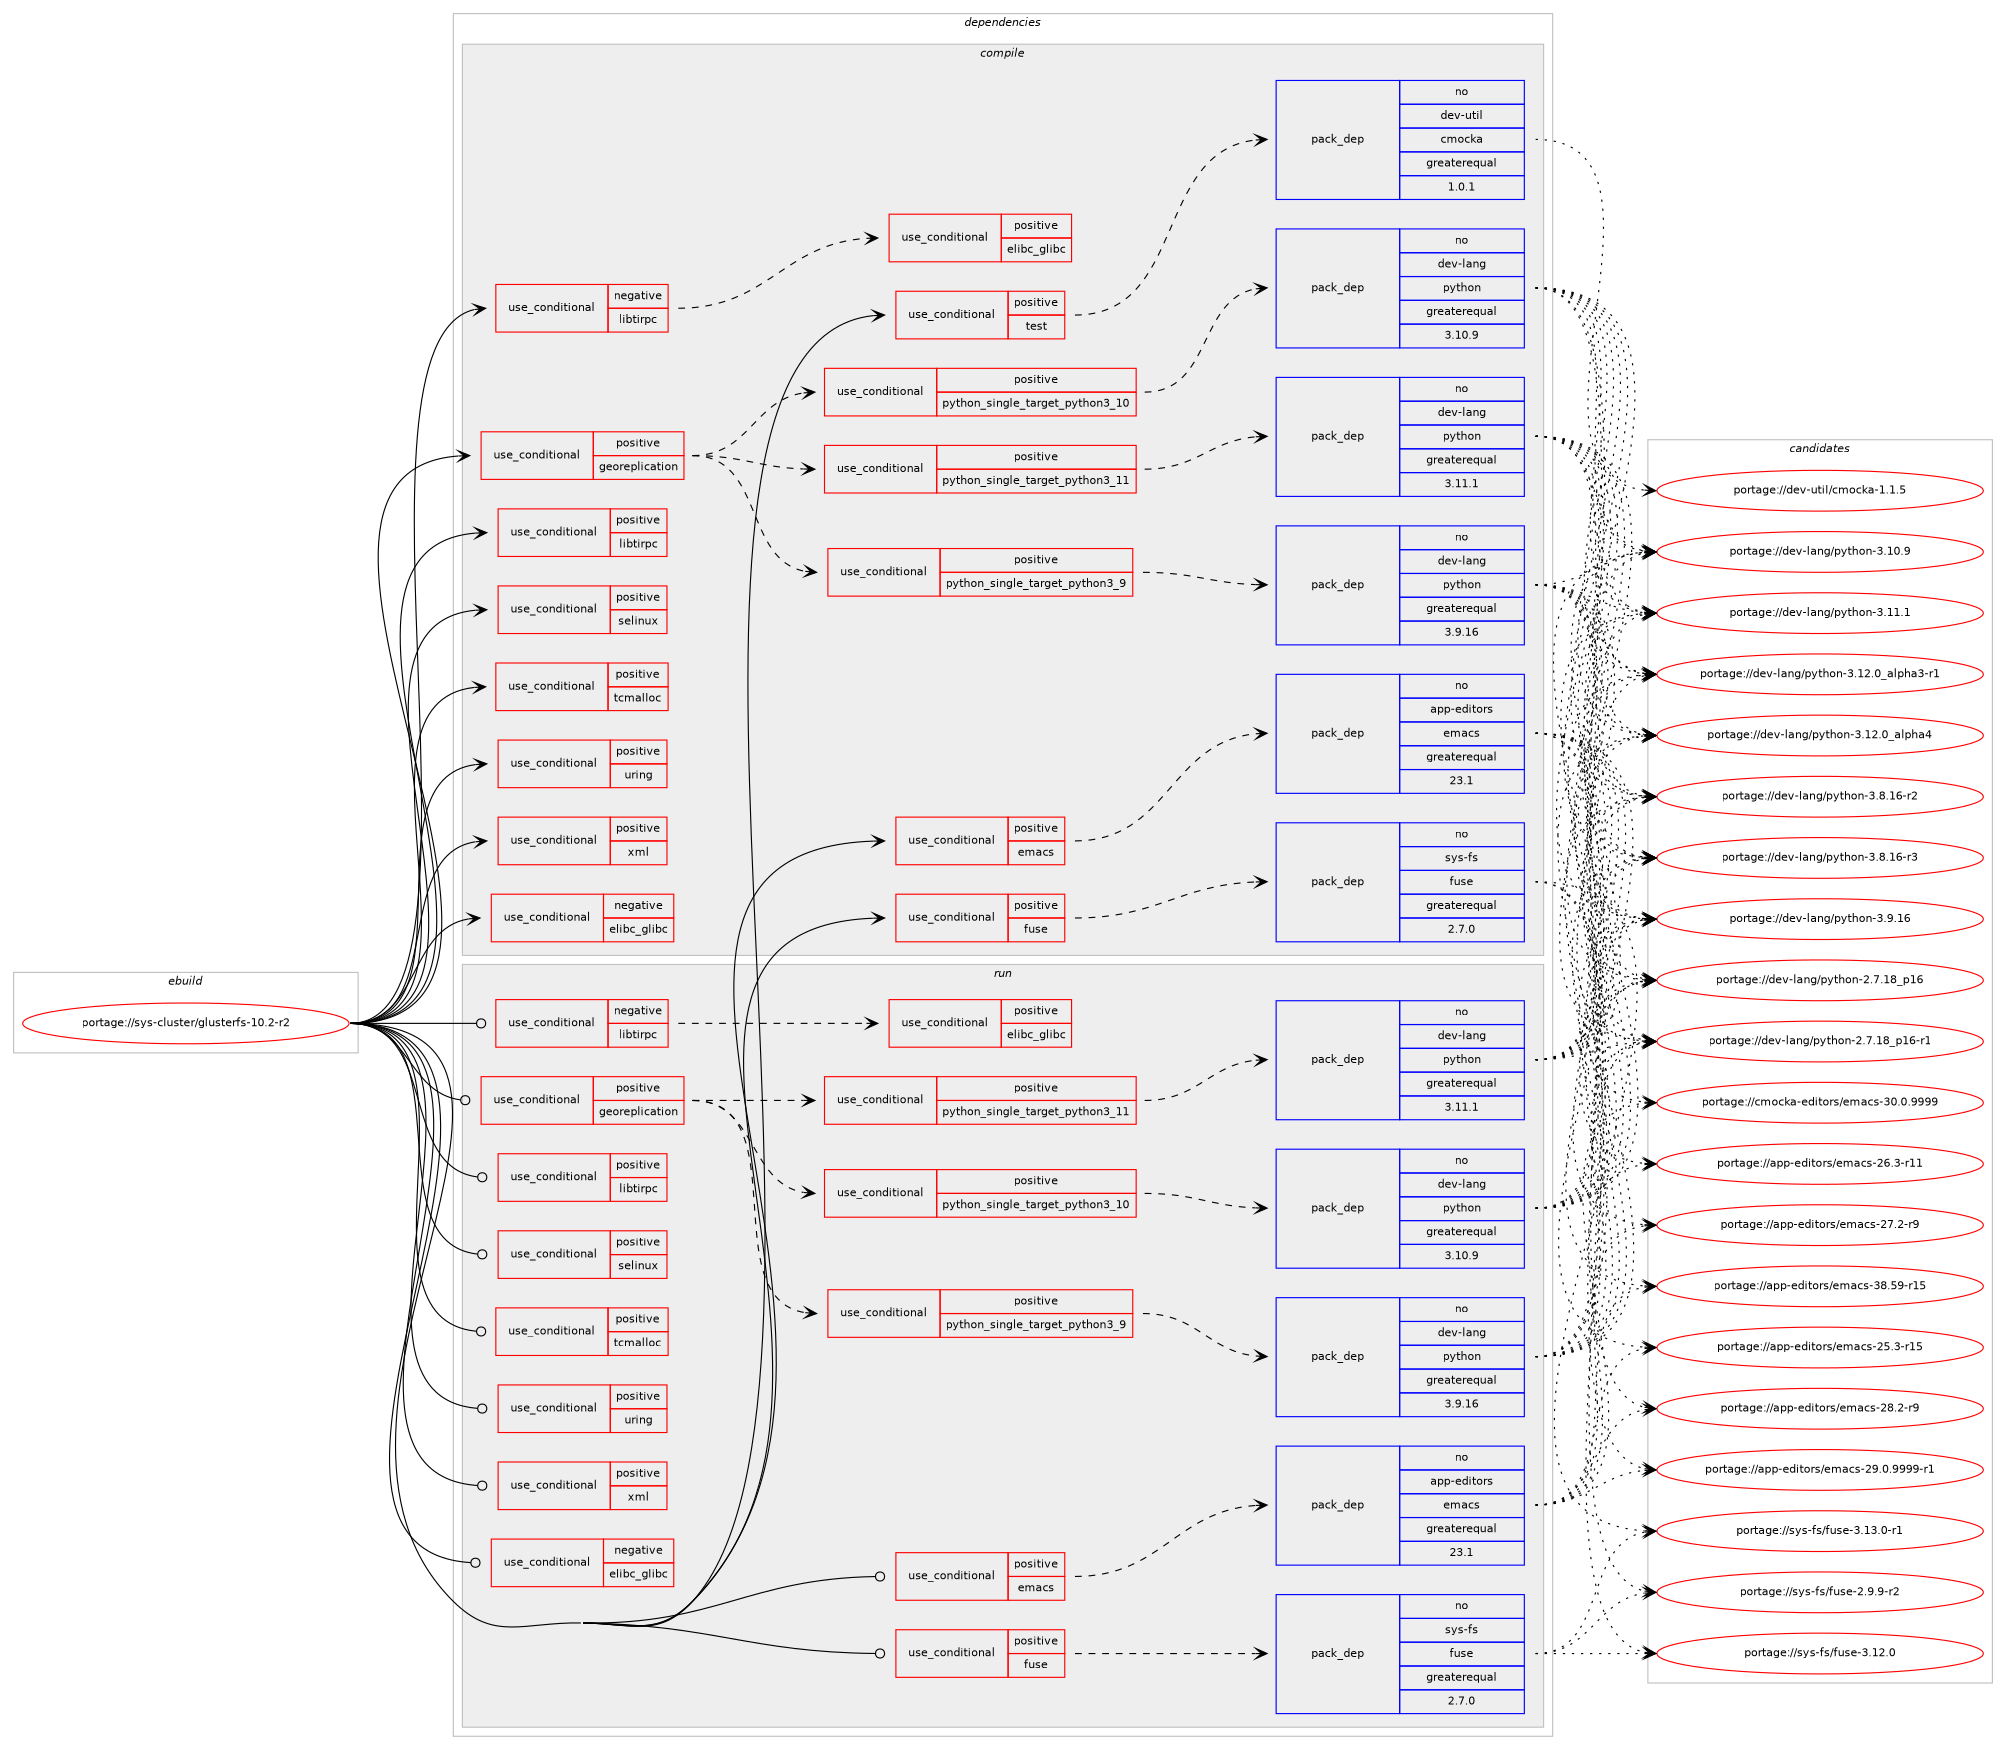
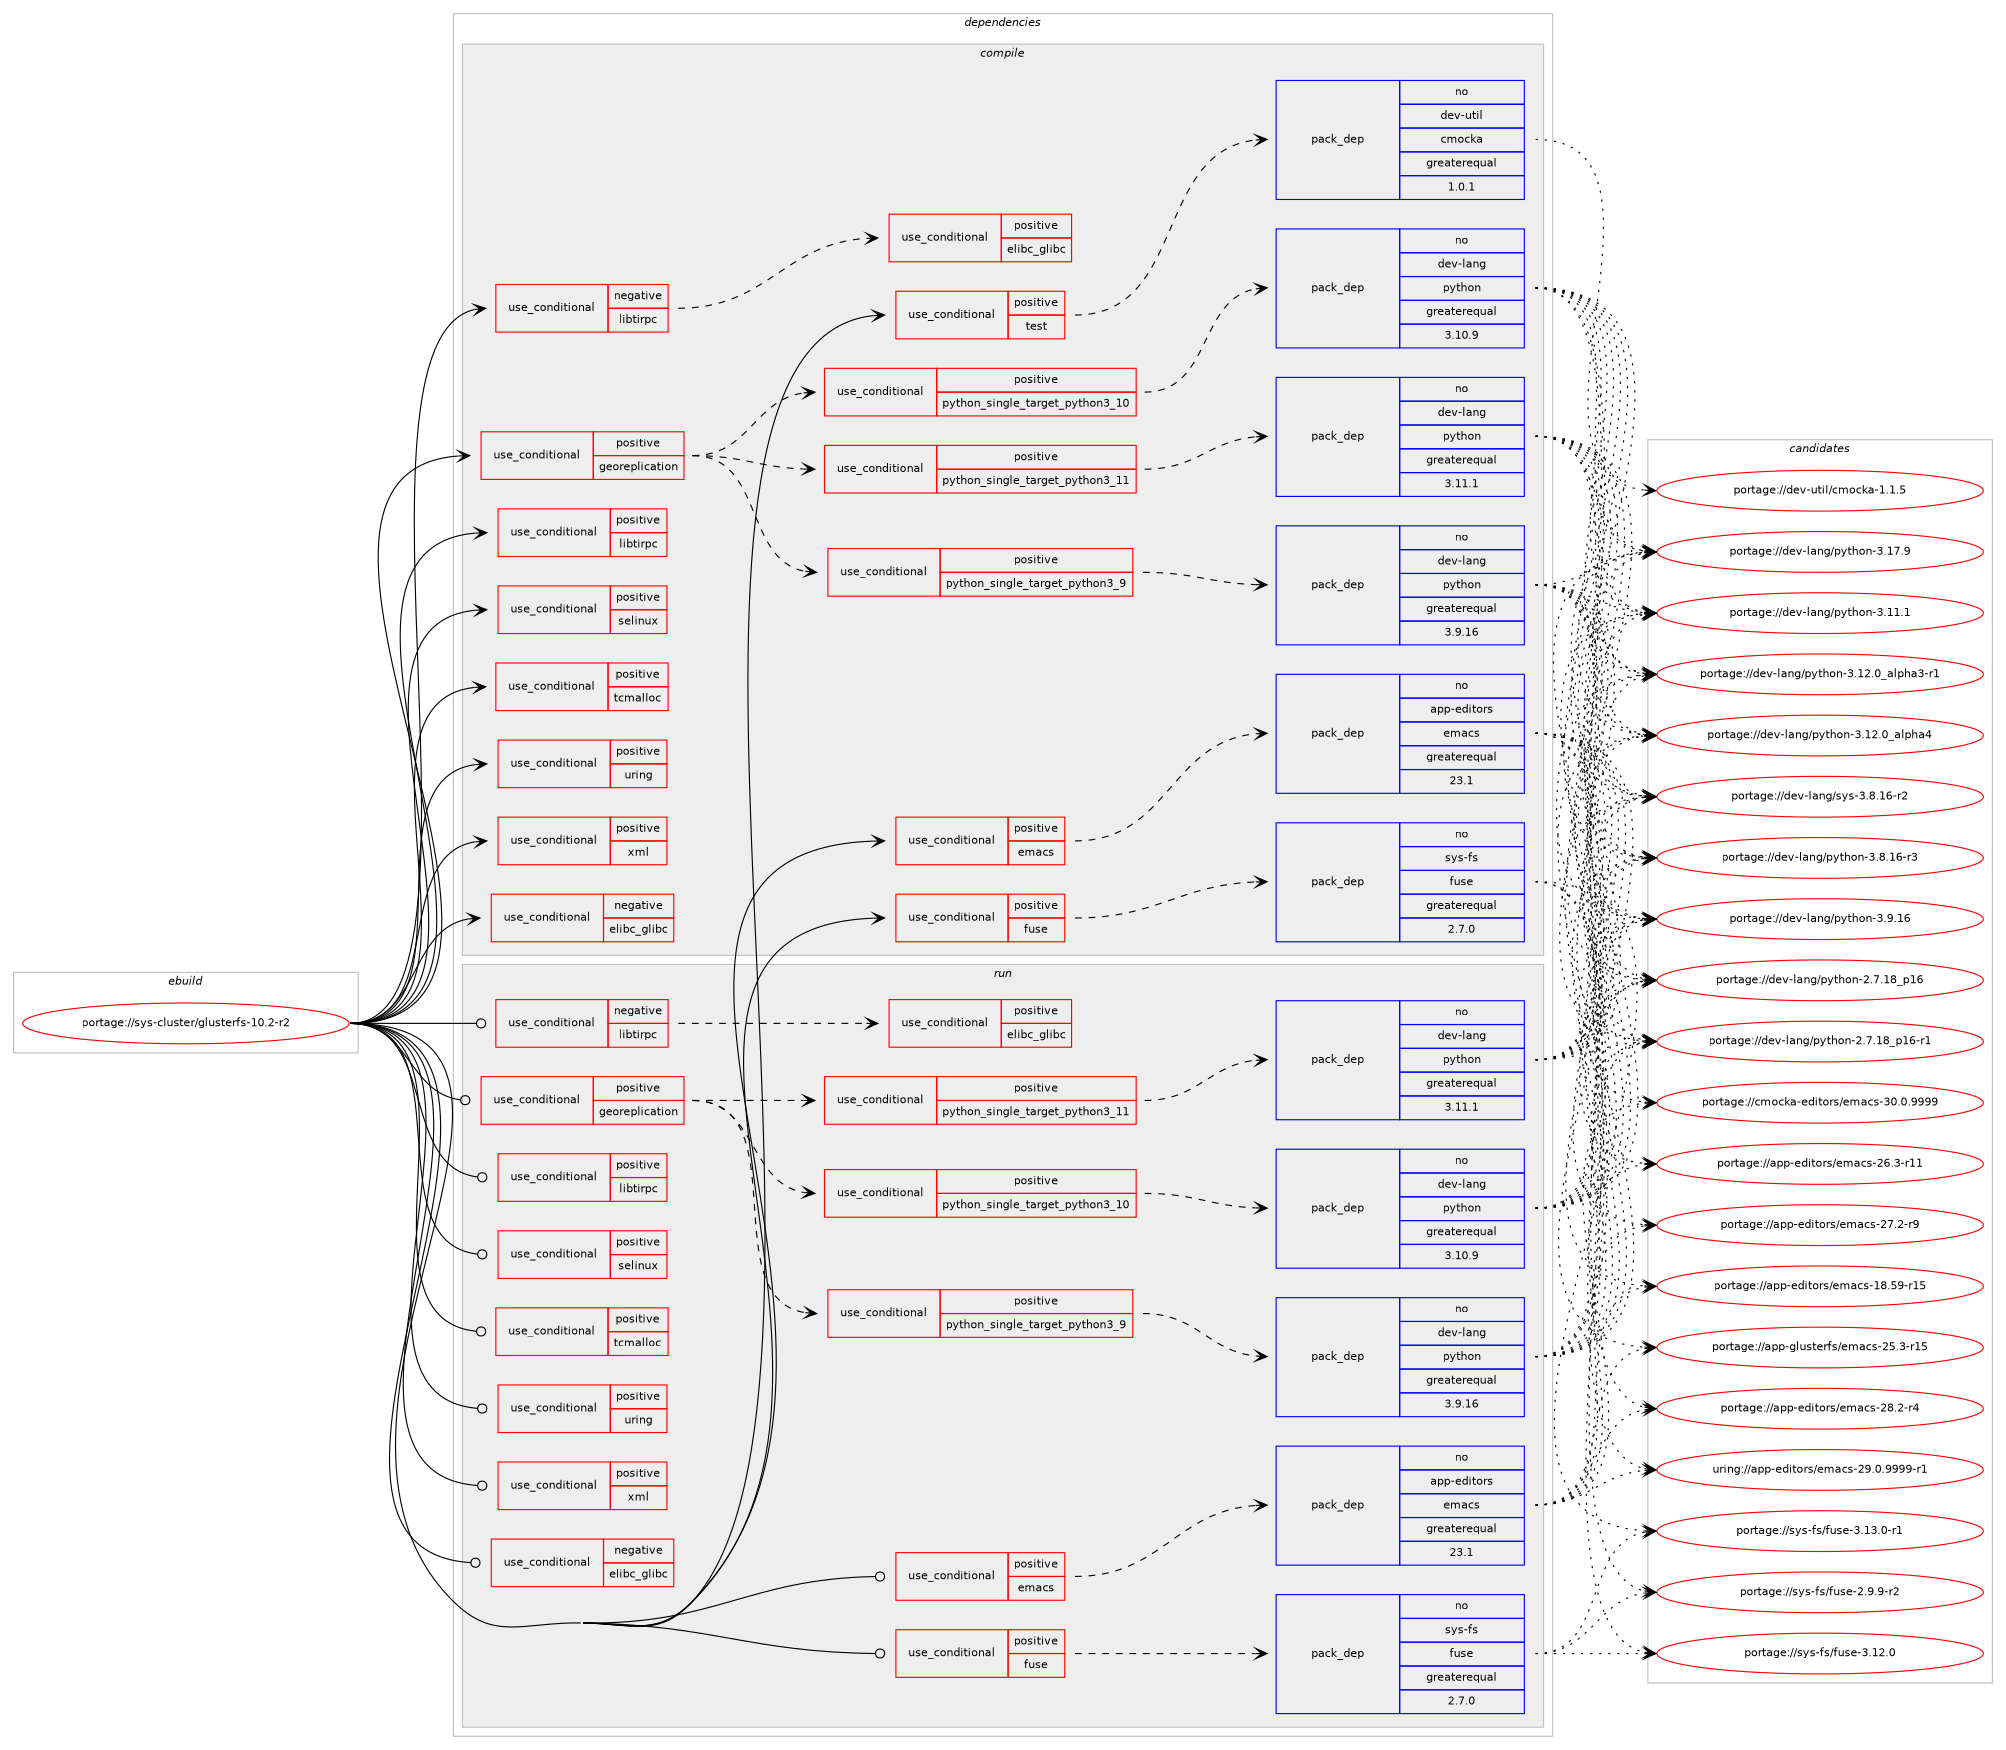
(1820, 552) -> (1820, 552)
(1820, 797) -> (1820, 797)
(1820, 1286) -> (1820, 1286)
(1820, 1348) -> (1820, 1348)
(1820, 1409) -> (1820, 1409)
(1820, 1470) -> (1820, 1470)
